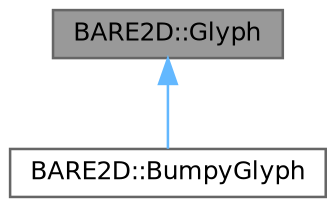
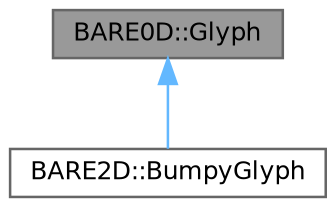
(168, 34) -> (168, 34)
